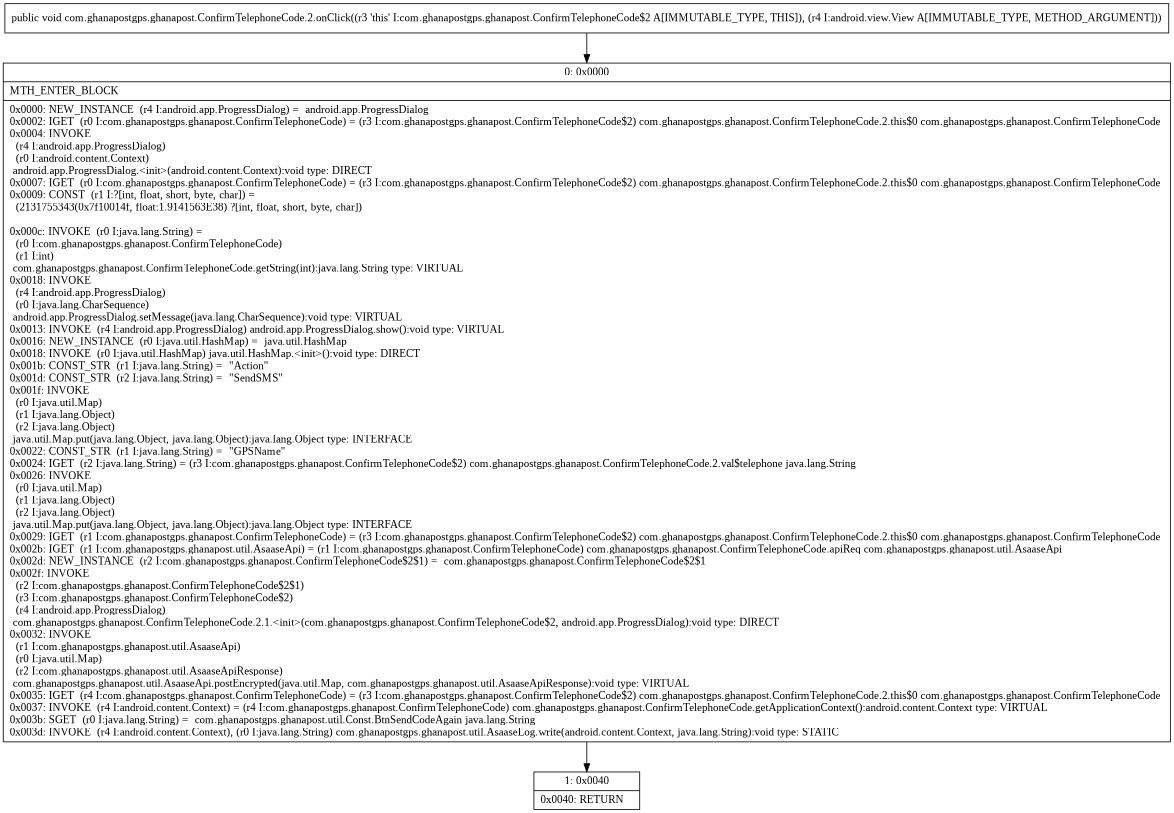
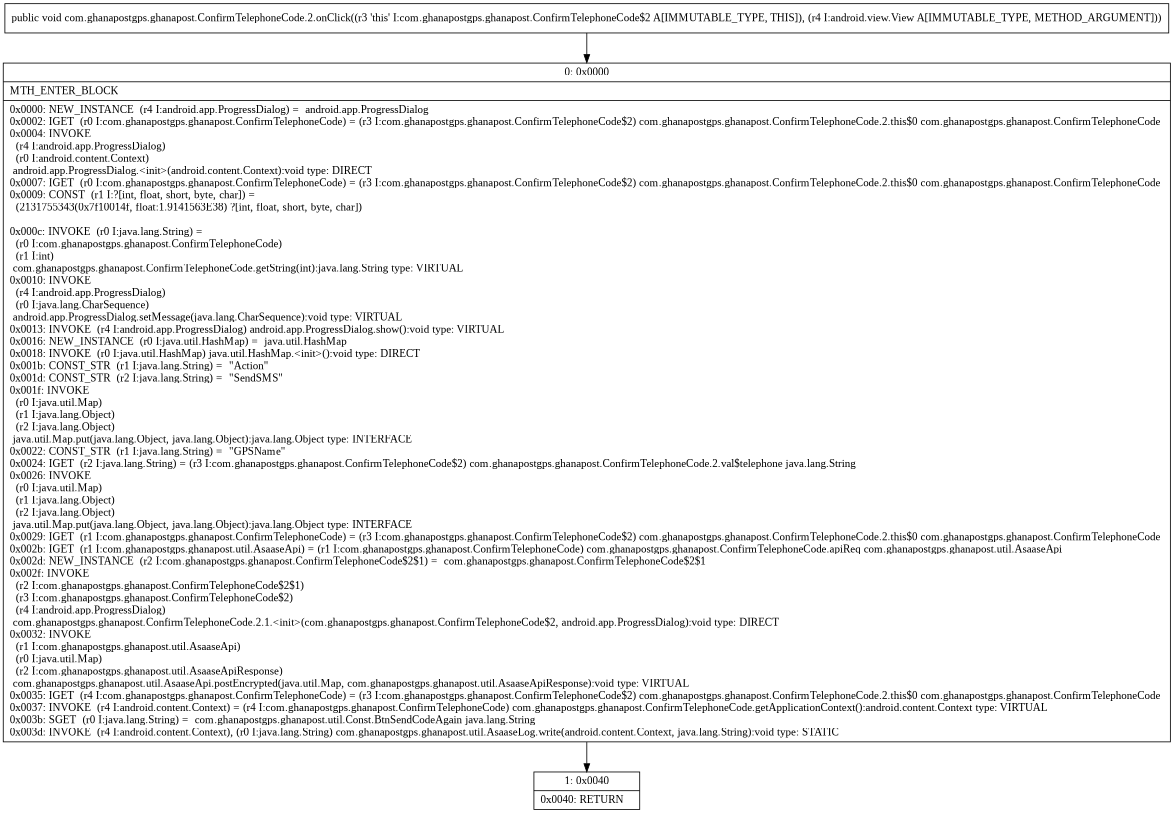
(54, 280) -> (54, 280)
